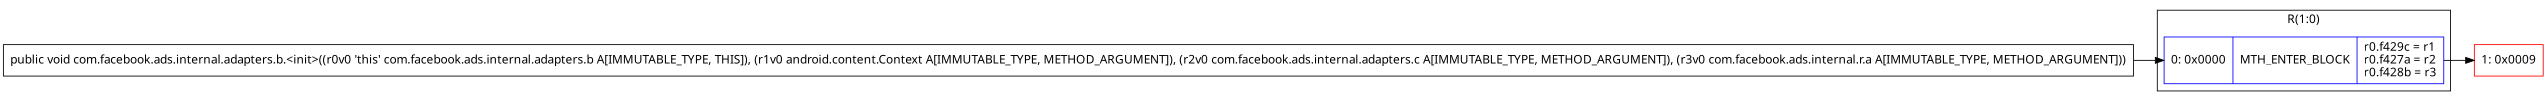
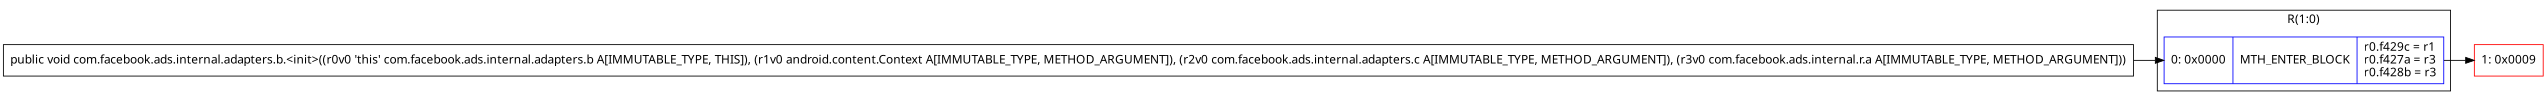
(2400, 60) -> (2400, 60)
